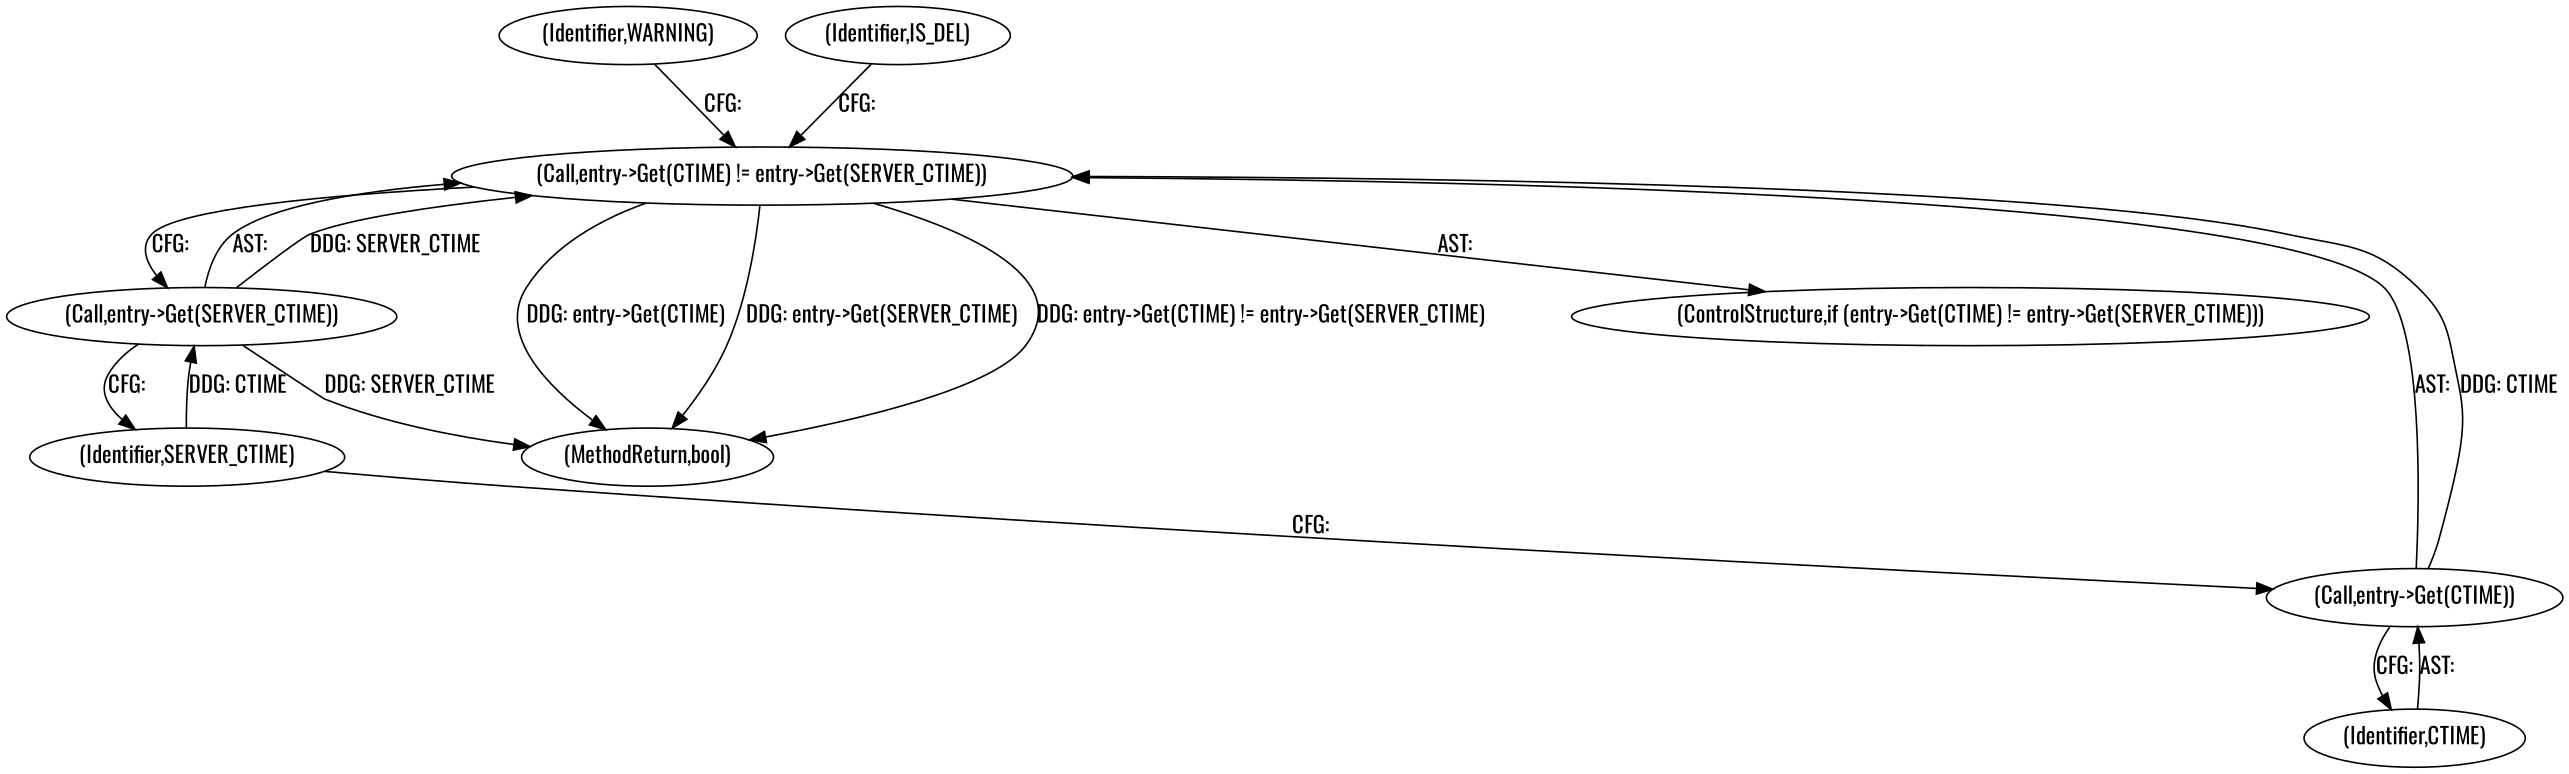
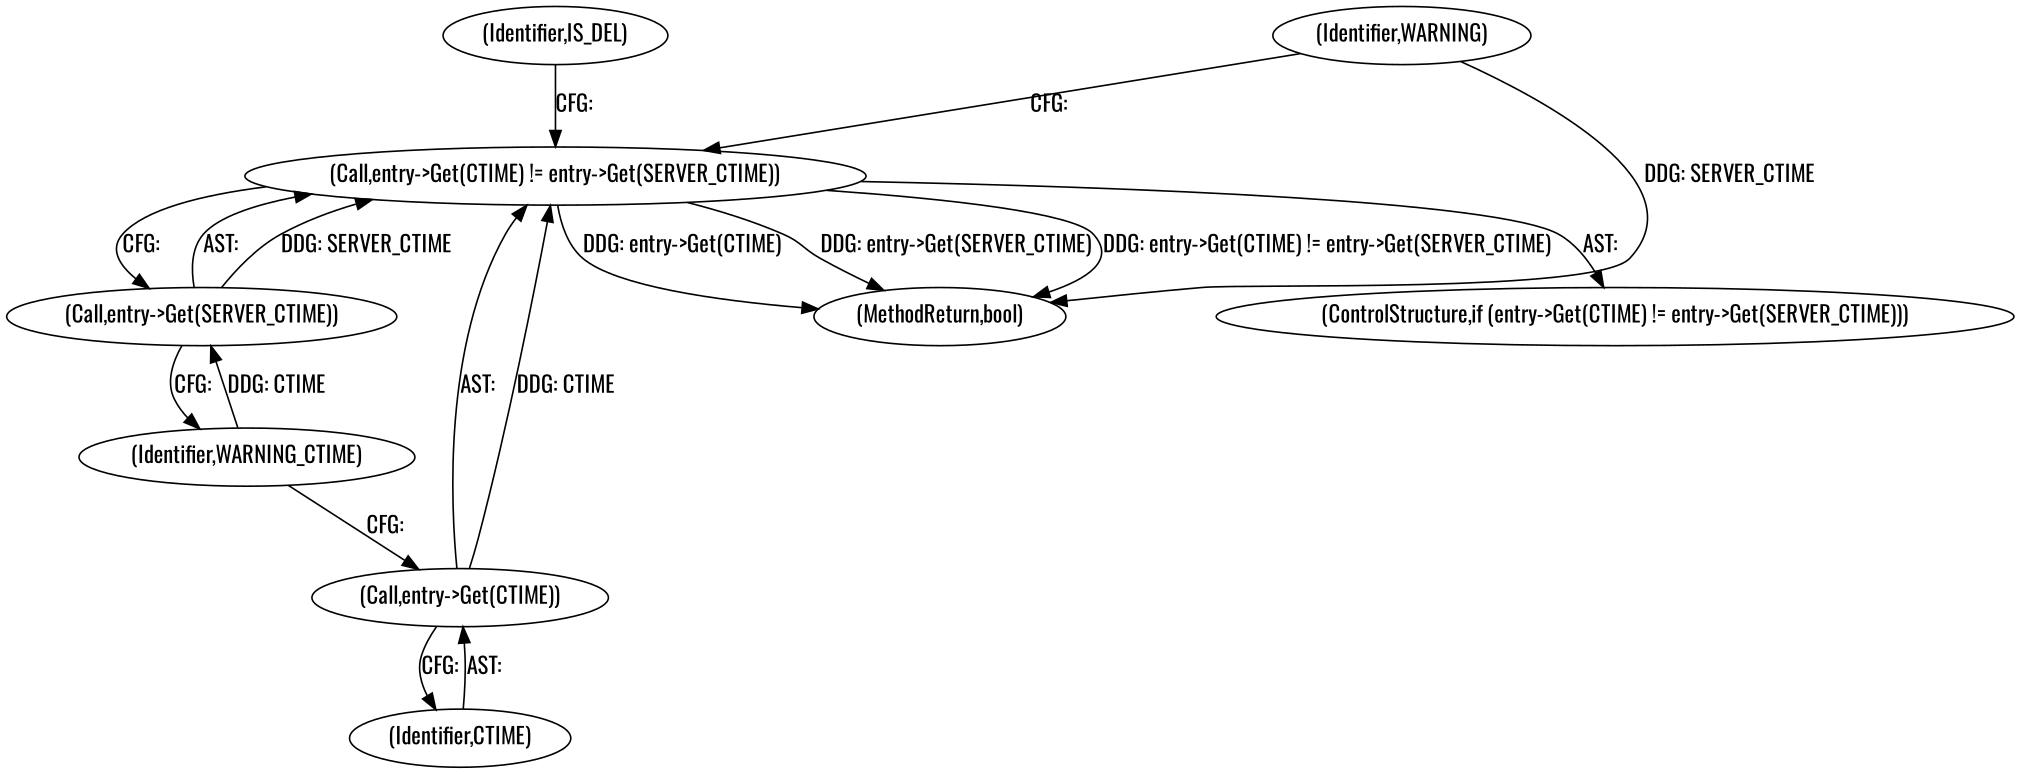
(370, 415) -> (1498, 281)
(187, 457) -> (247, 457)
